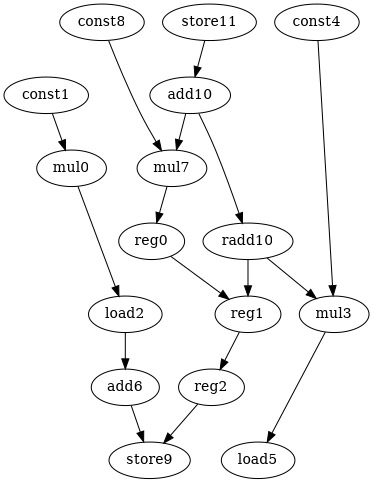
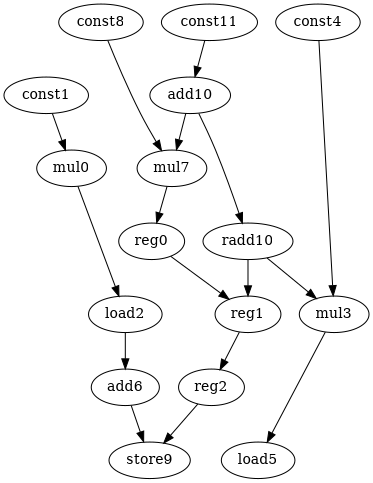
(209, 22) -> (209, 22)
